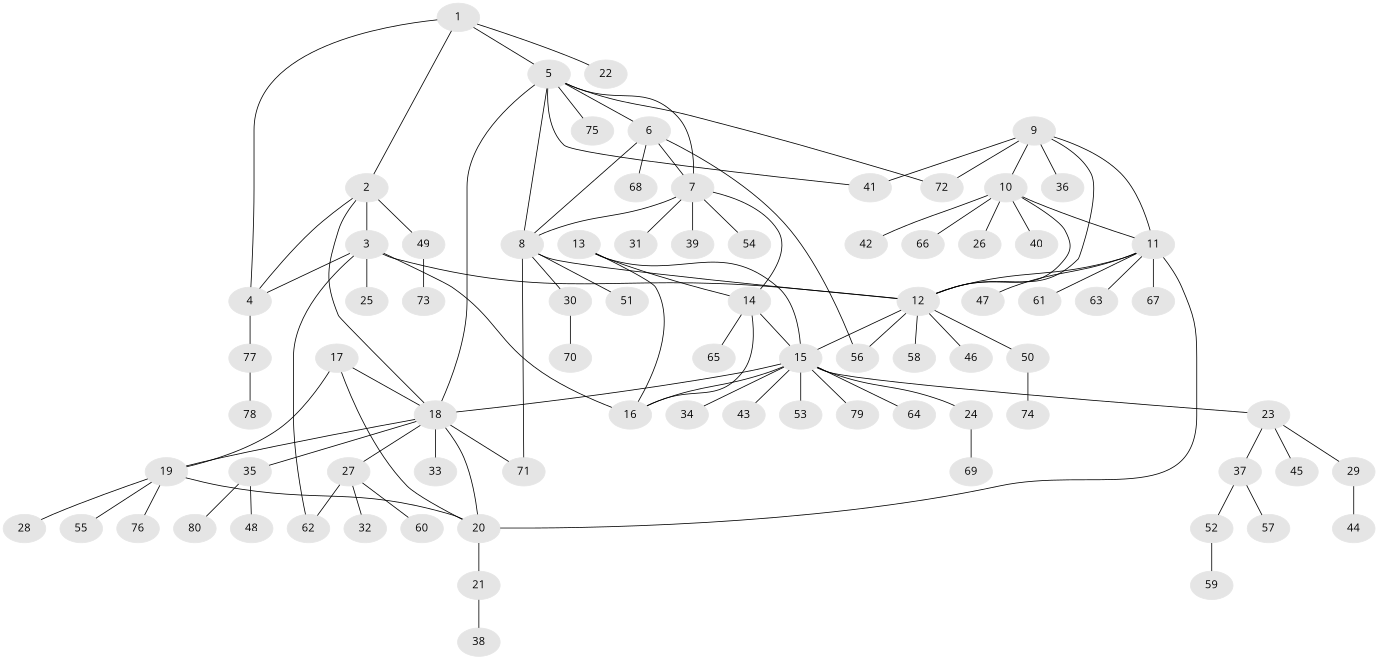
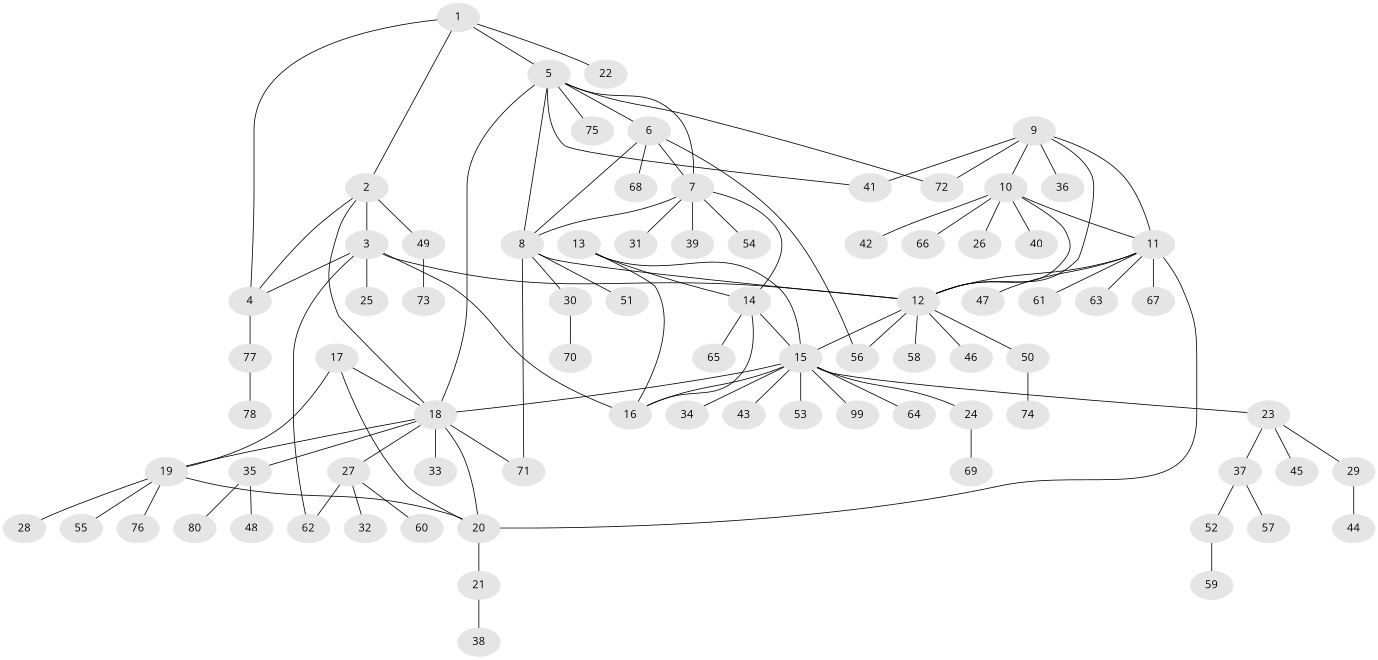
(858, 415) -> (858, 415)
